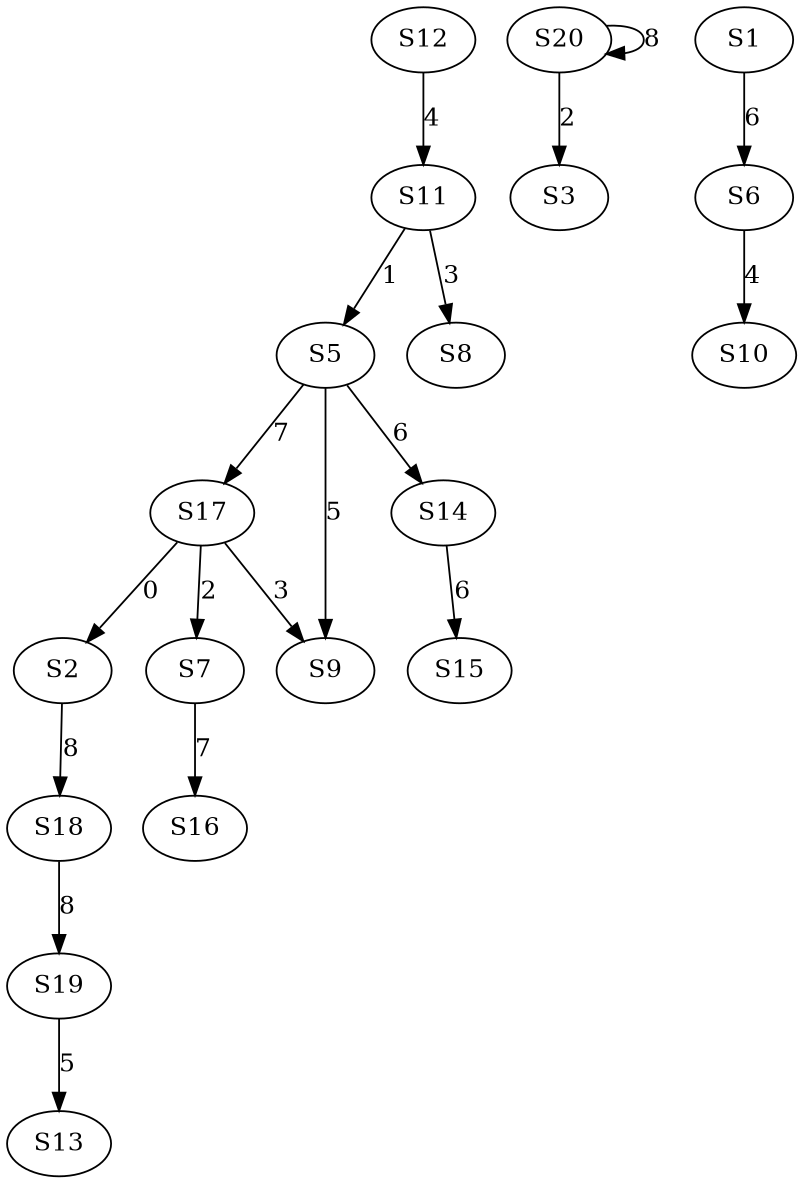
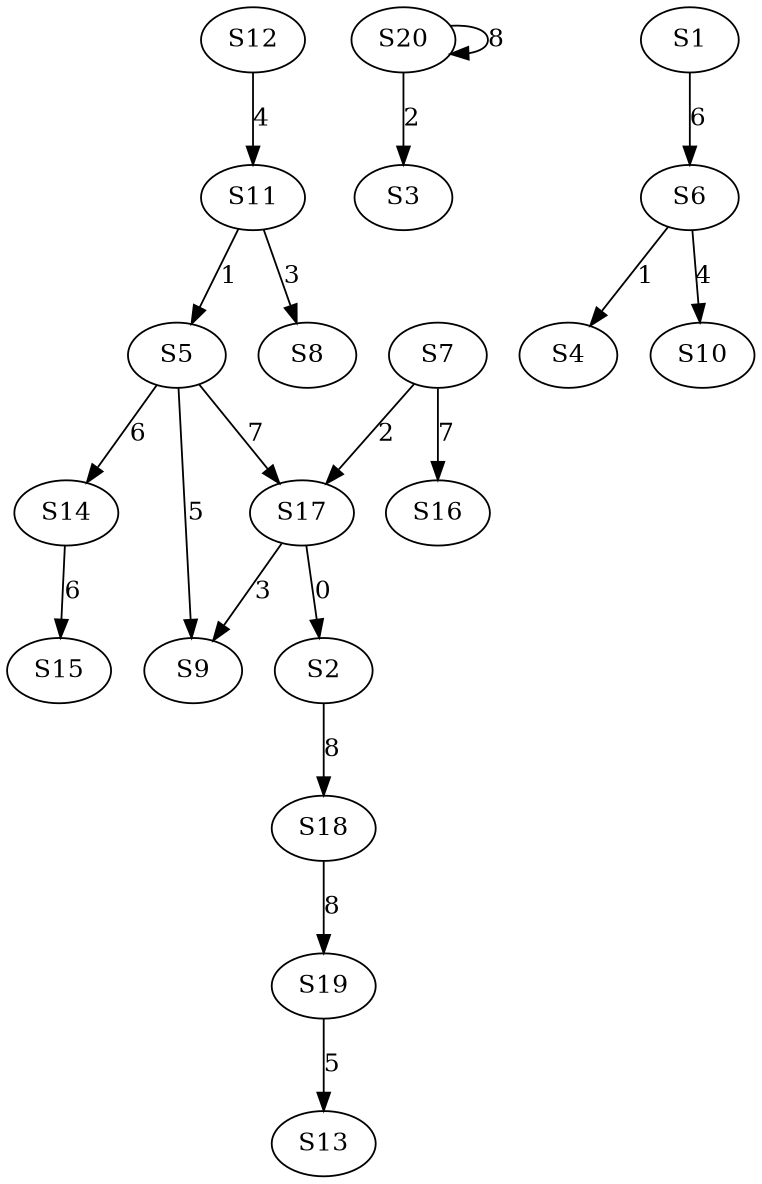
none -> (568, 355)
(199, 583) -> (377, 427)
